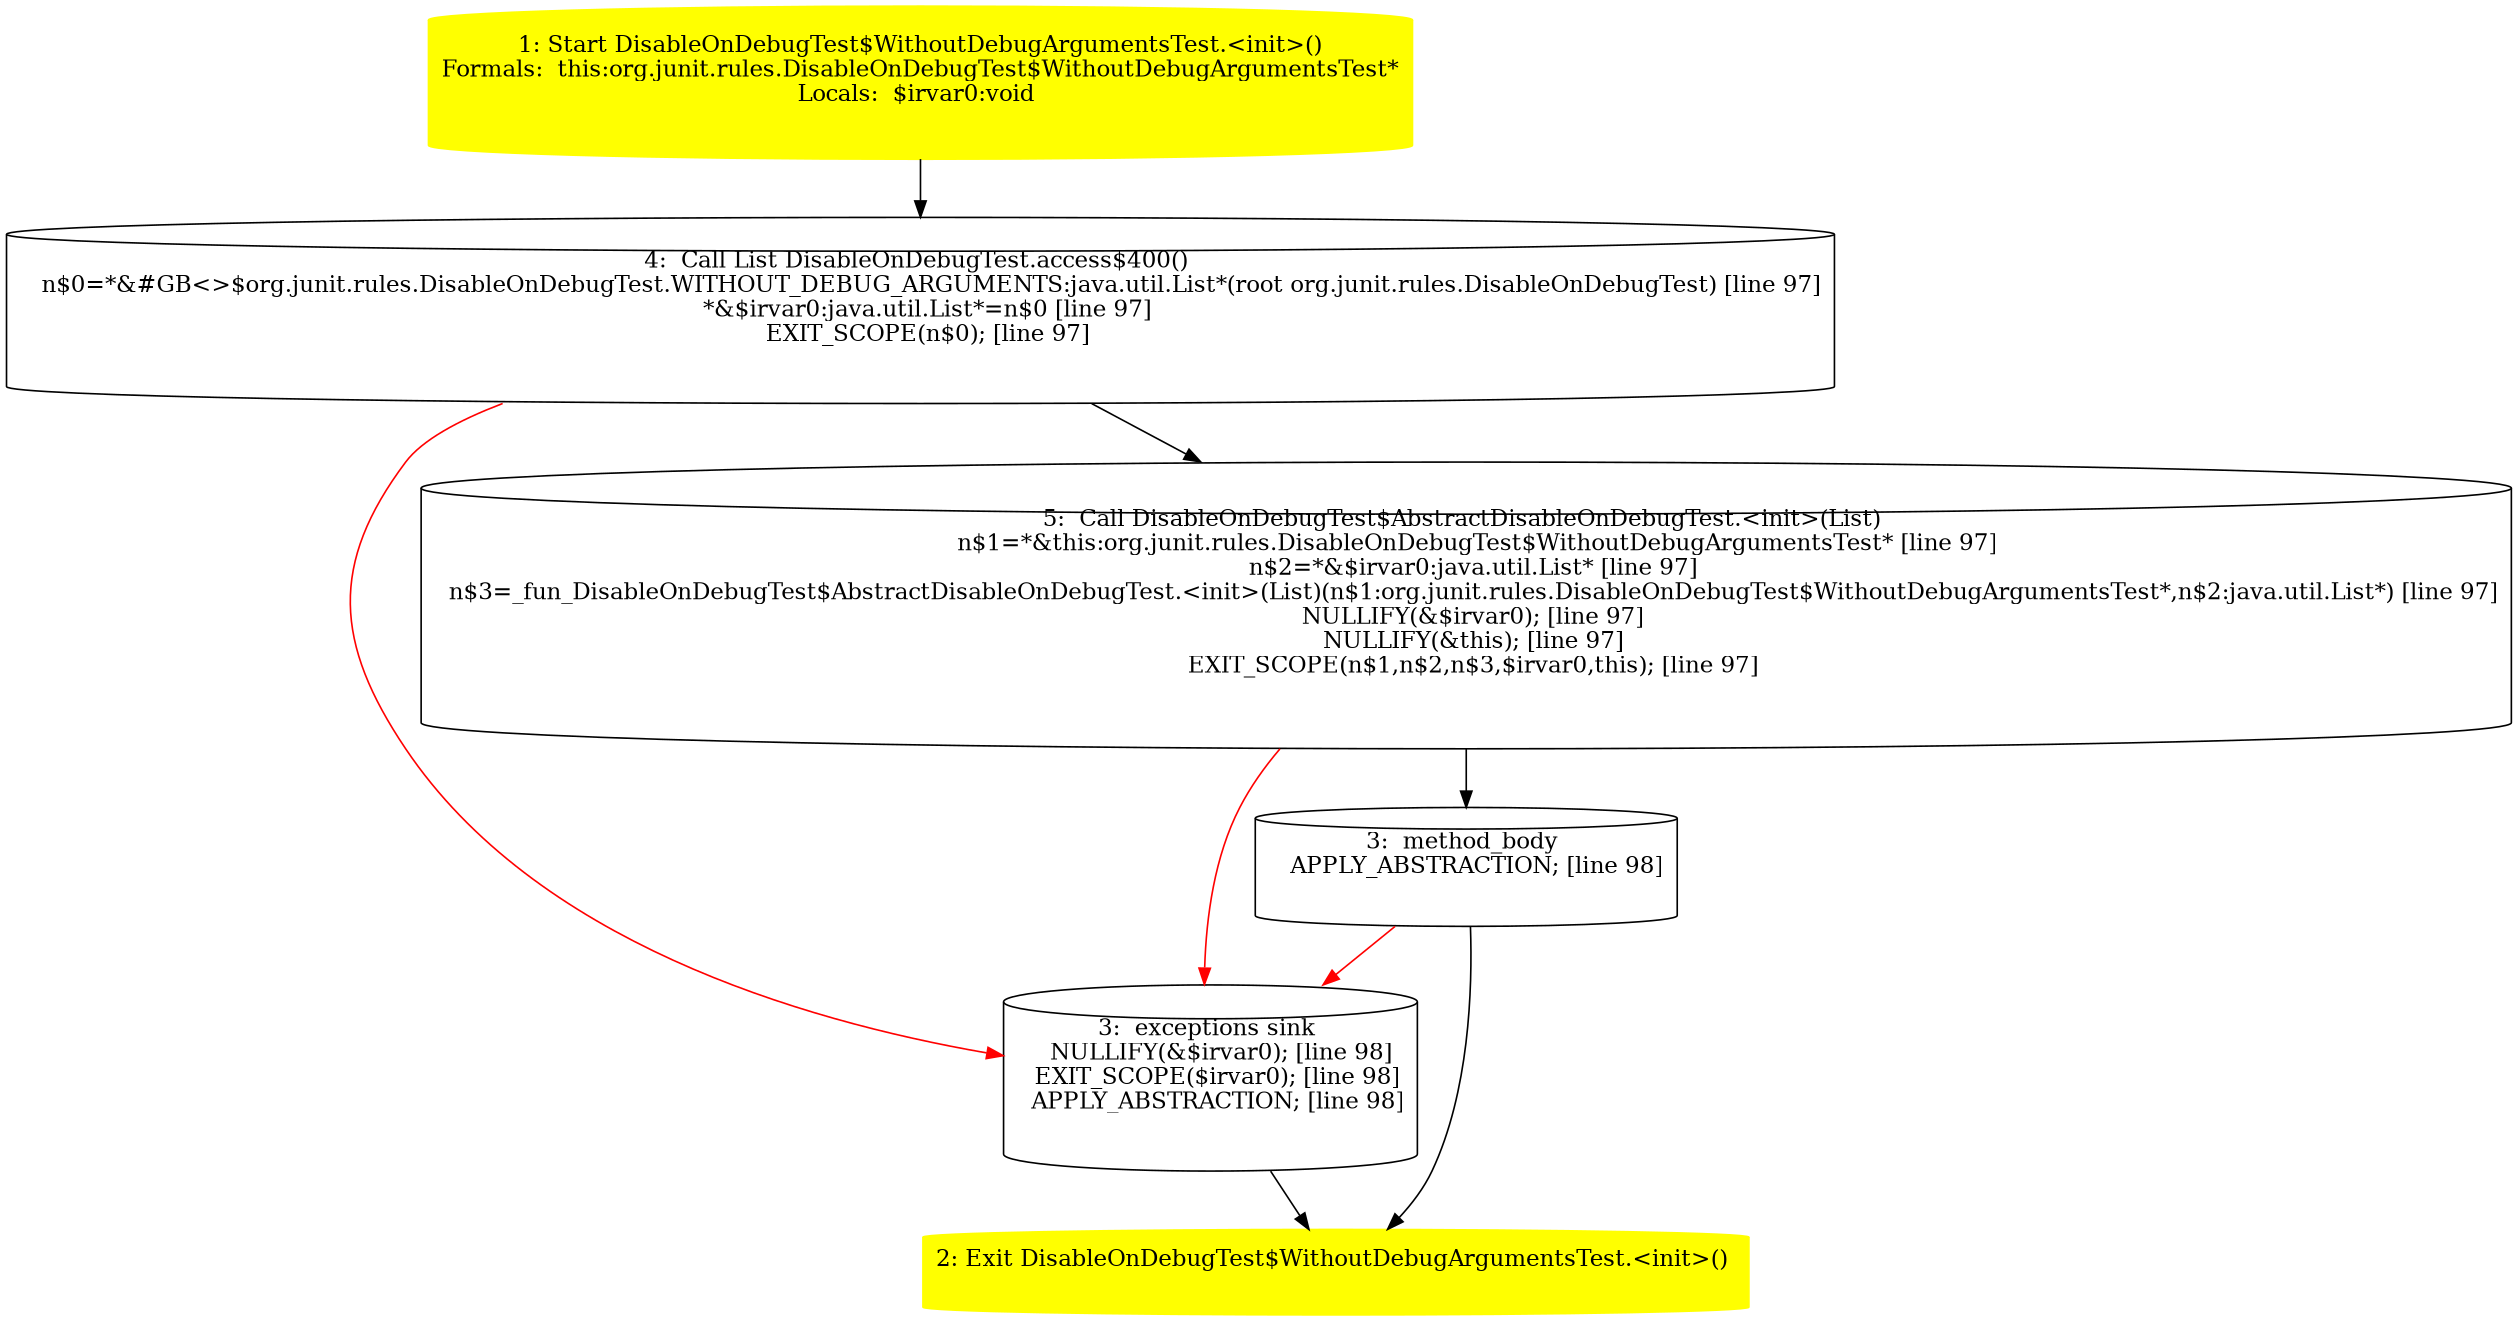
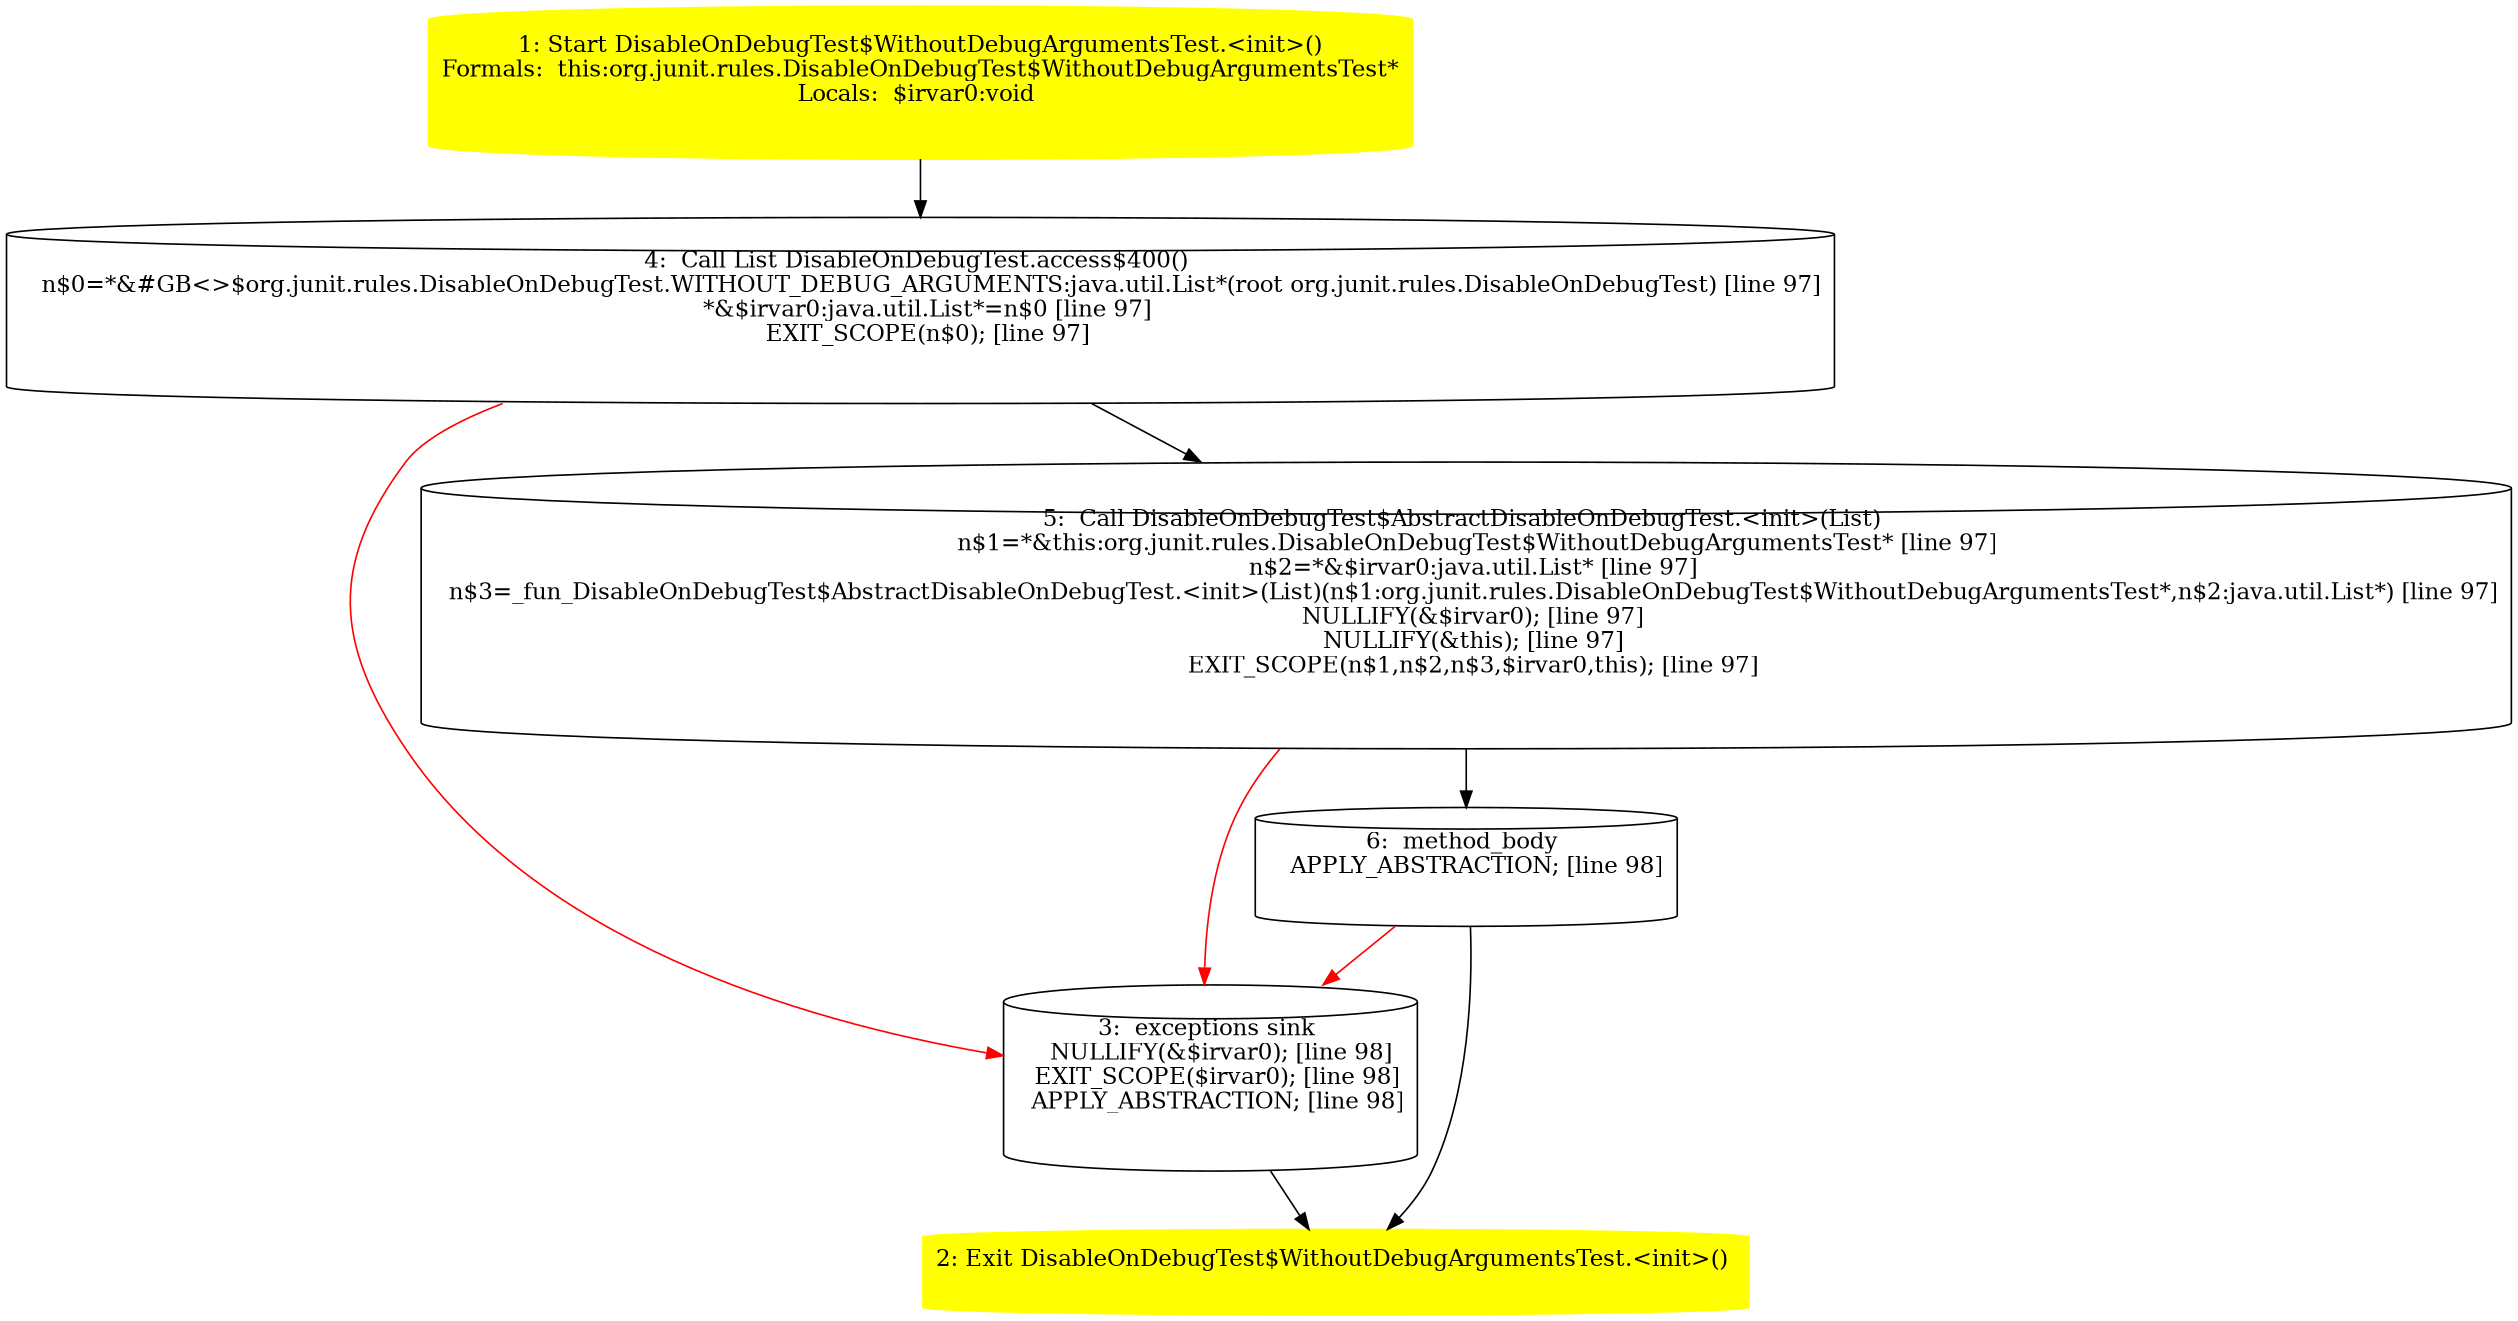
(1466, 867) -> (1466, 867)
